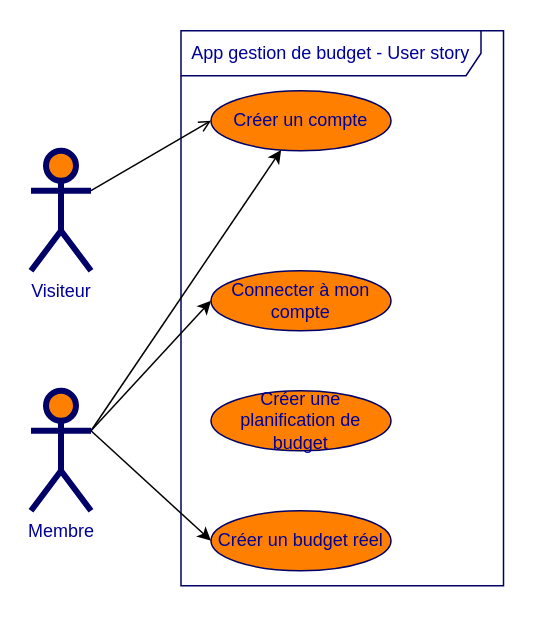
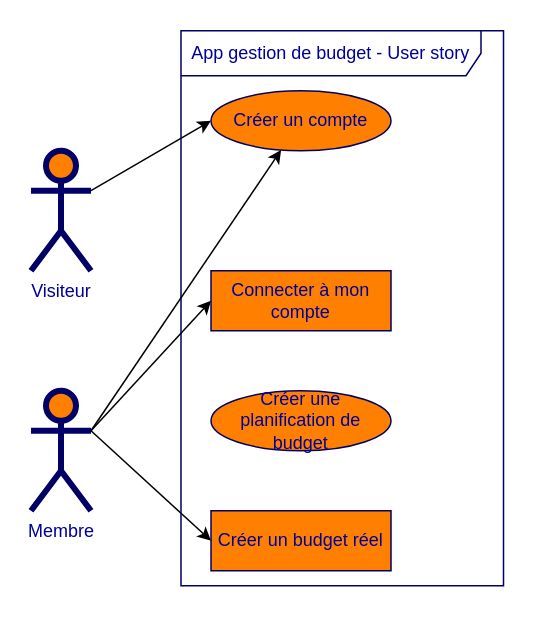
(204, 125) -> (201, 127)
(301, 301) -> (301, 301)
(301, 541) -> (301, 541)
